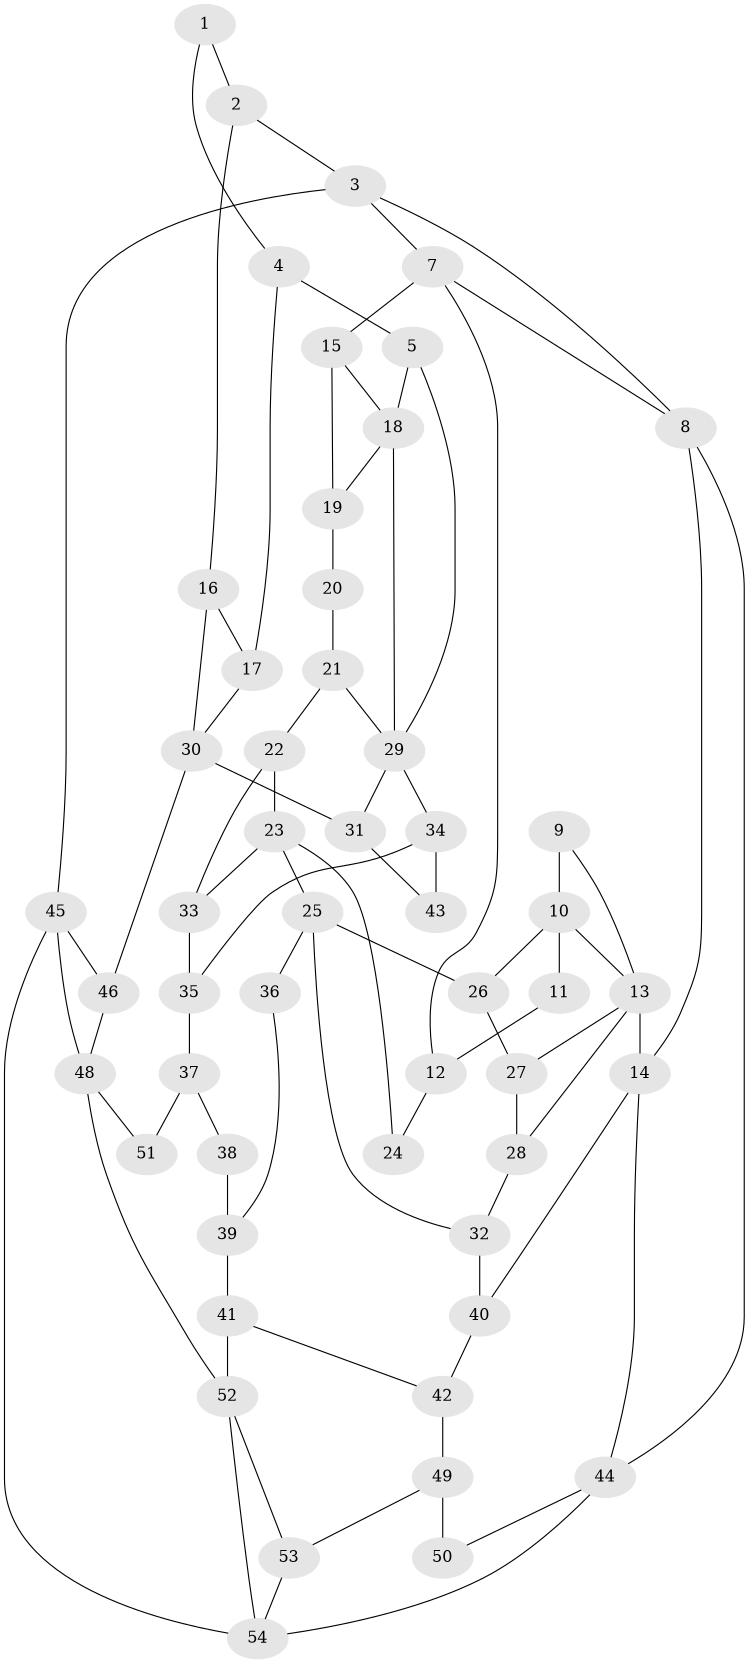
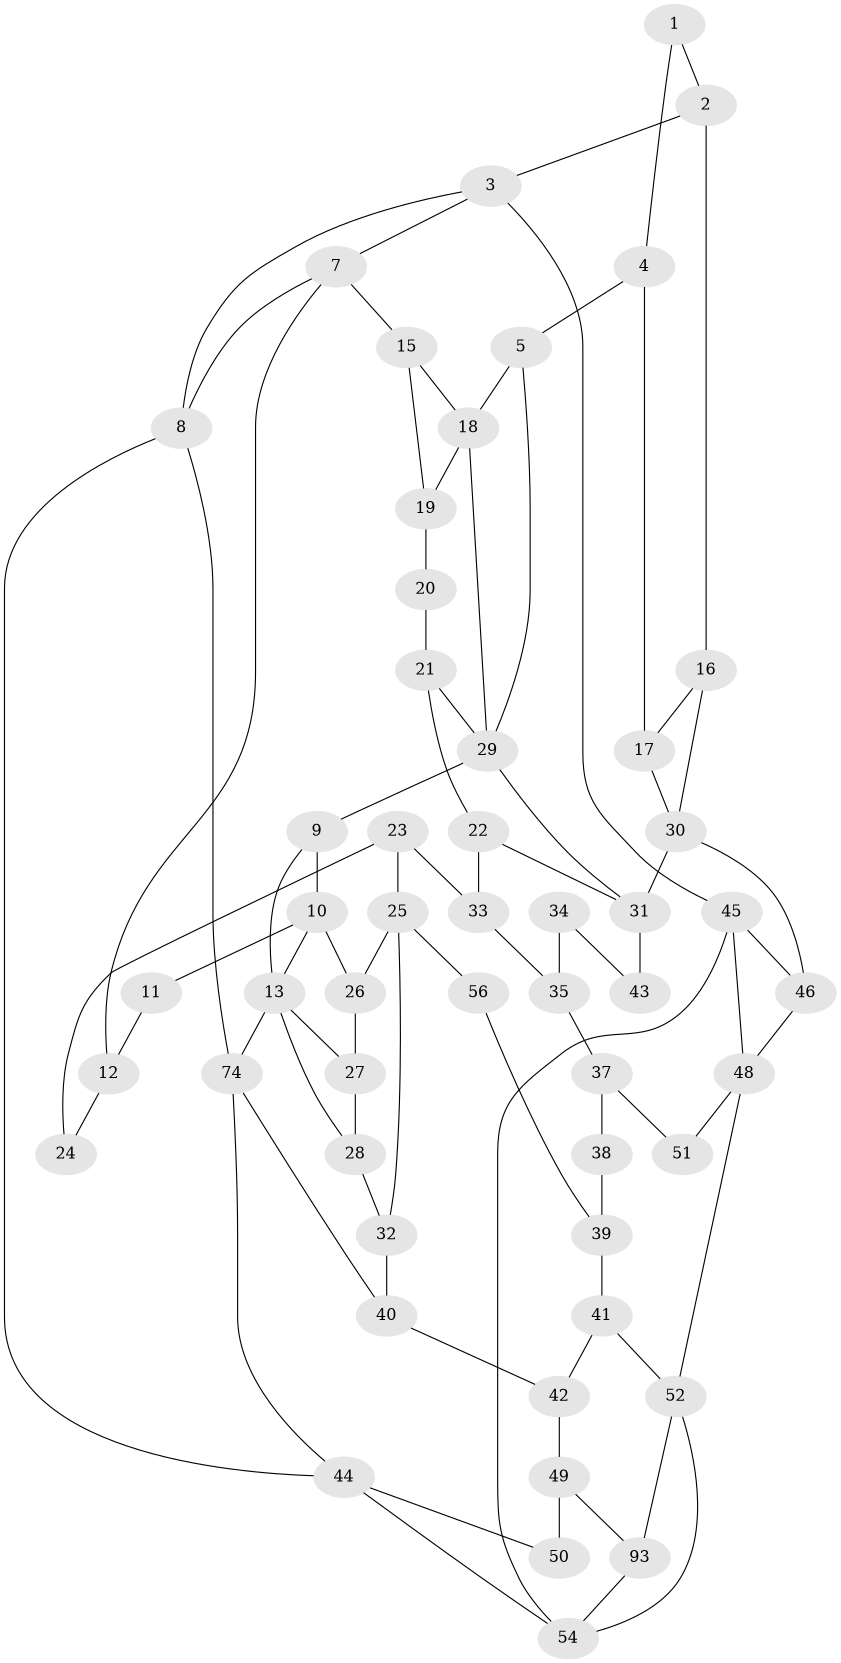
(275, 783) -> (559, 872)
(415, 791) -> (402, 791)
(270, 993) -> (479, 993)
(640, 1074) -> (232, 1074)
(289, 1558) -> (640, 1558)
